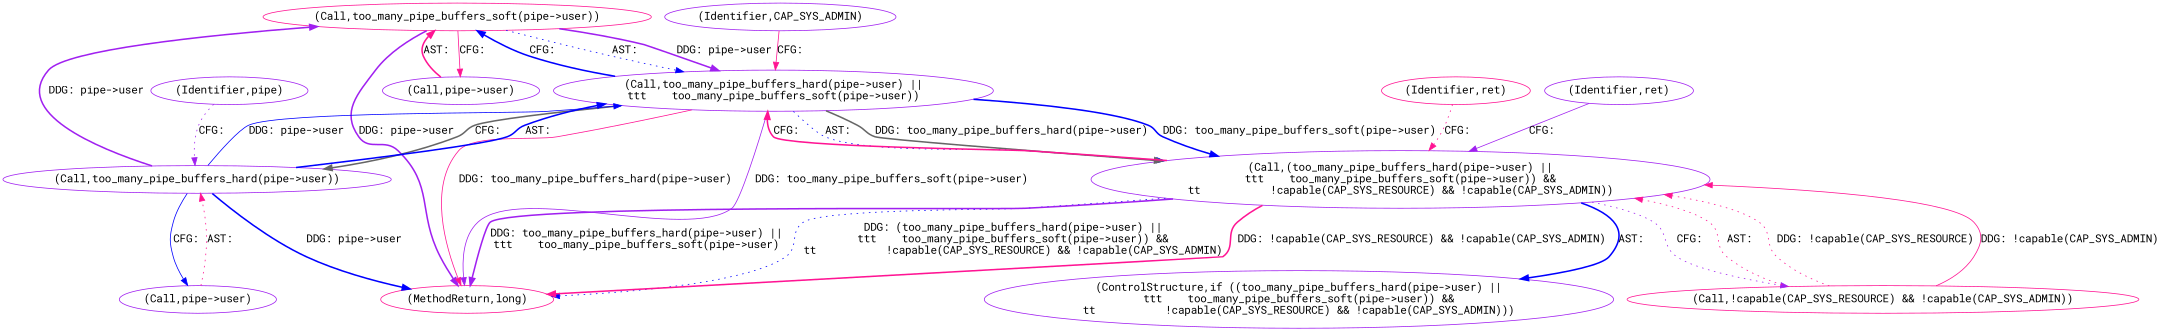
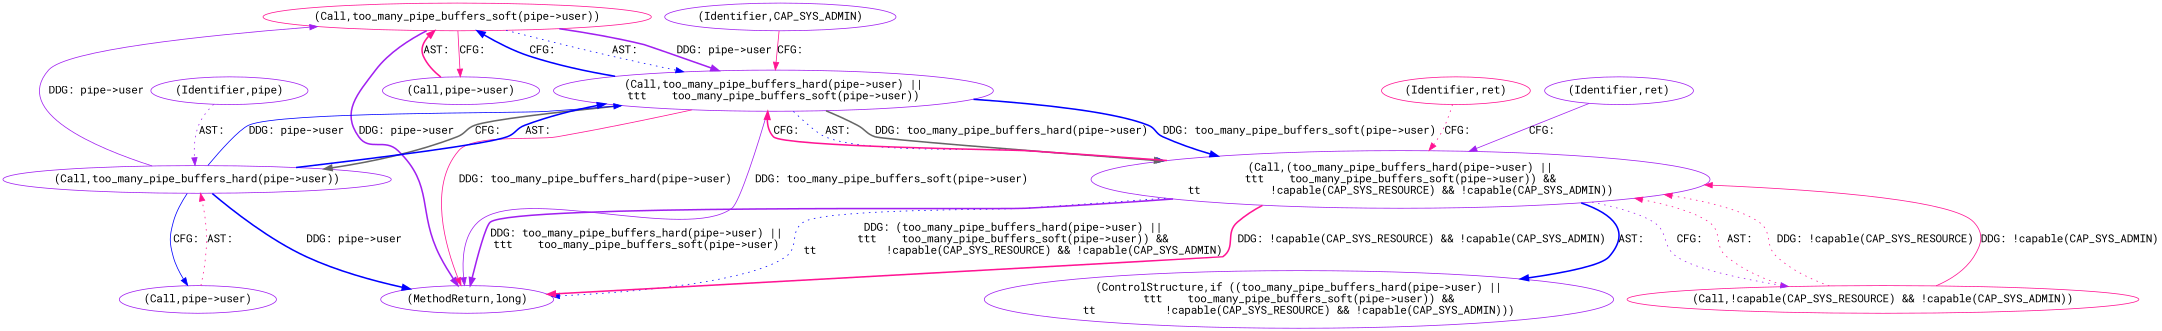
(96, 53) -> (96, 53)
(215, 131) -> (215, 131)
(467, 299) -> (467, 299)
